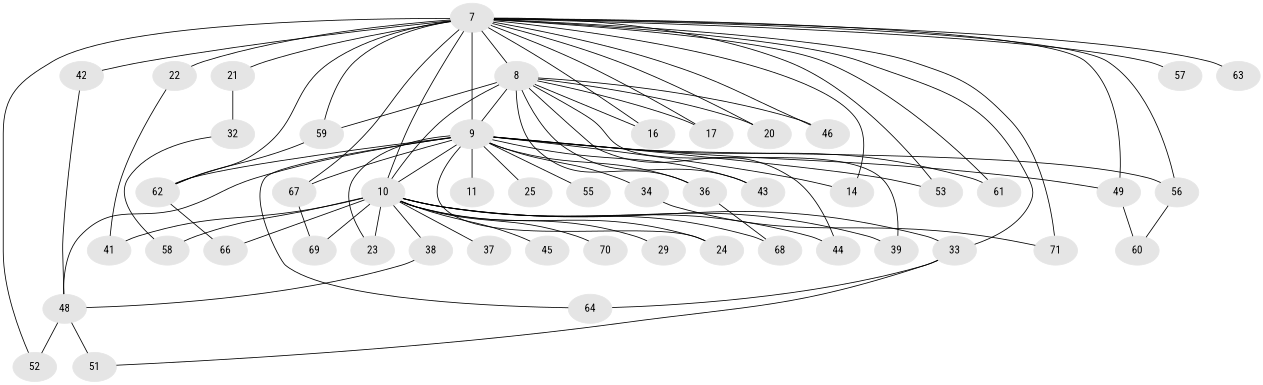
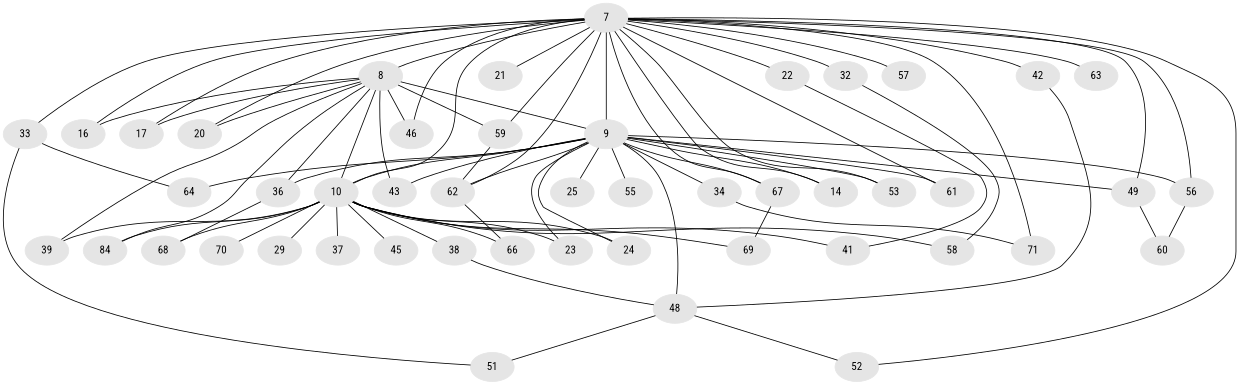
(233, 105) -> (729, 39)
(472, 192) -> none
(779, 213) -> none
(838, 251) -> (105, 251)
